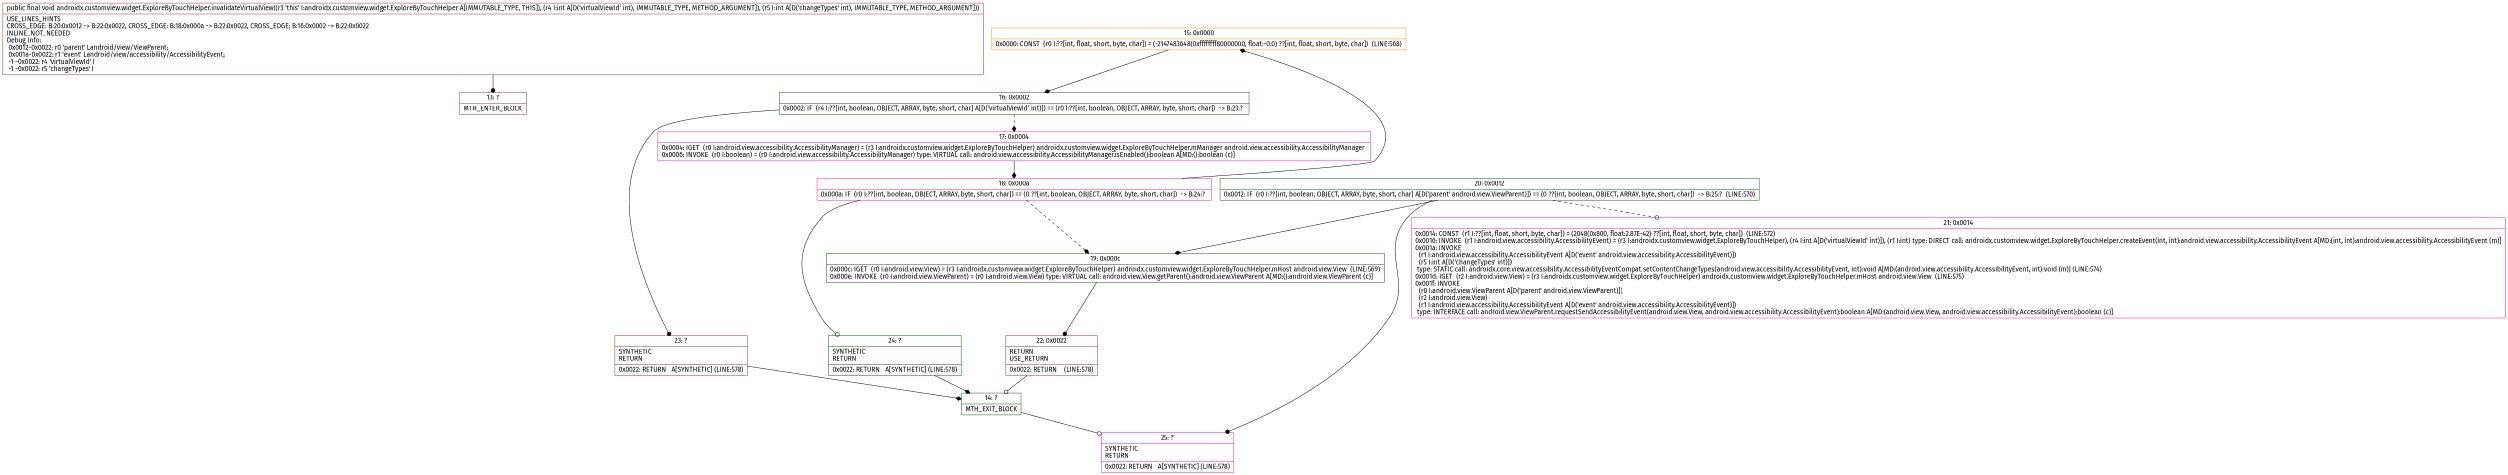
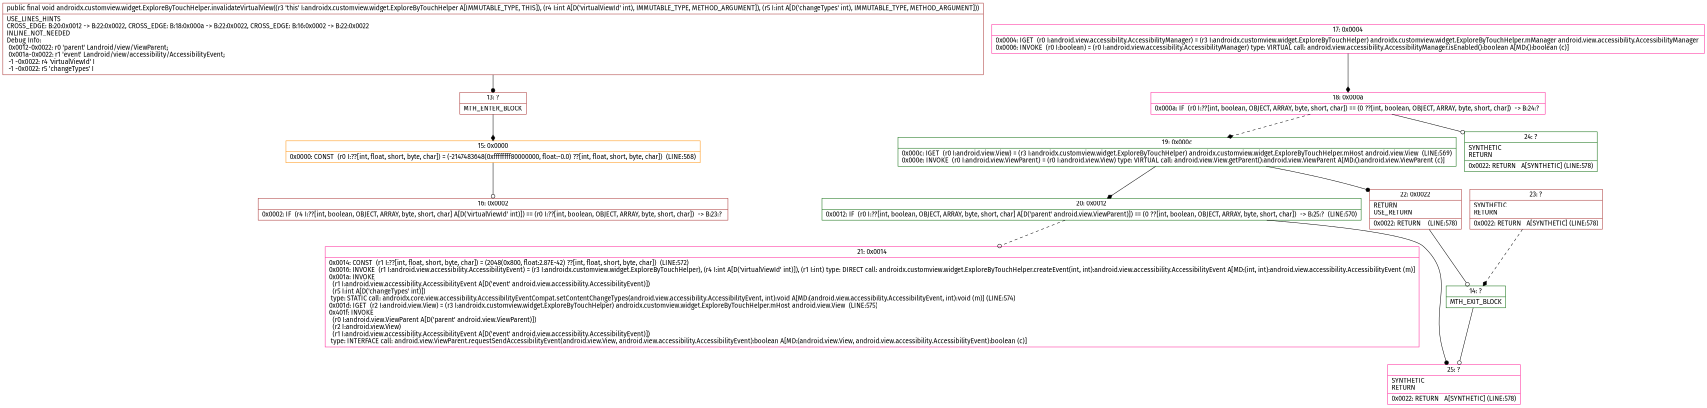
(1109, 70) -> (493, 178)
(1014, 103) -> (493, 209)
(1014, 120) -> none
(1376, 159) -> (493, 125)
(634, 169) -> none
(1309, 226) -> (1134, 181)
(1439, 284) -> (353, 313)
(852, 382) -> (1504, 255)
(950, 383) -> none
